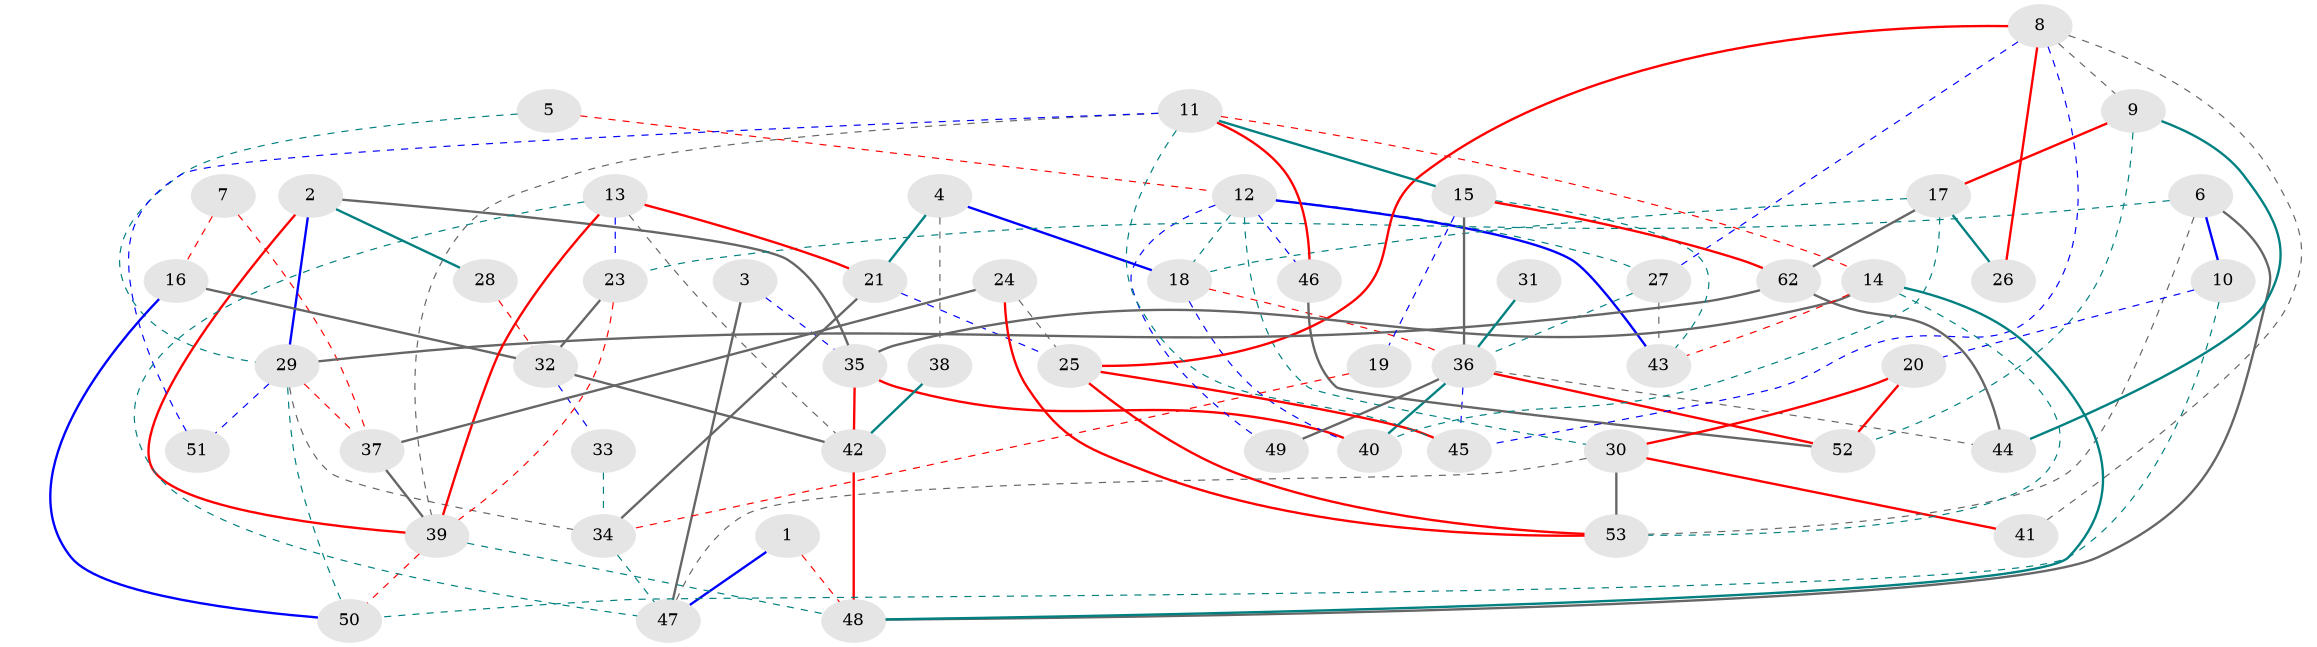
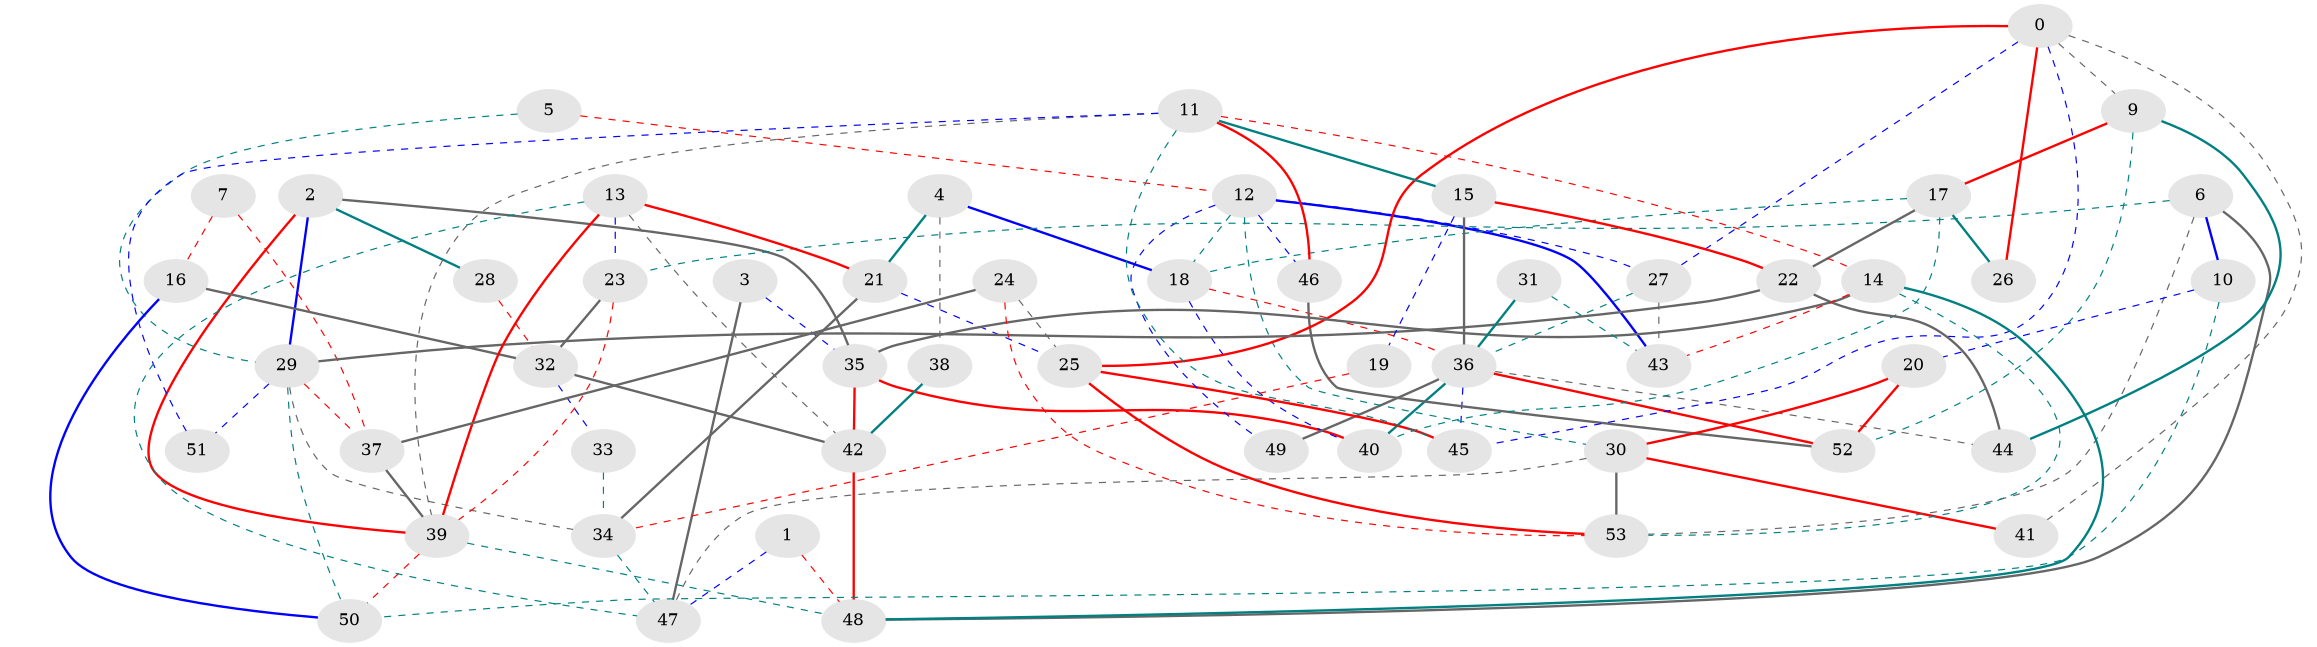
(2040, 26) -> (2040, 26)
(1456, 225) -> (1456, 225)
(1703, 263) -> (1594, 324)
(1789, 281) -> (1789, 281)
(1245, 501) -> (1245, 501)
(728, 578) -> (728, 578)
